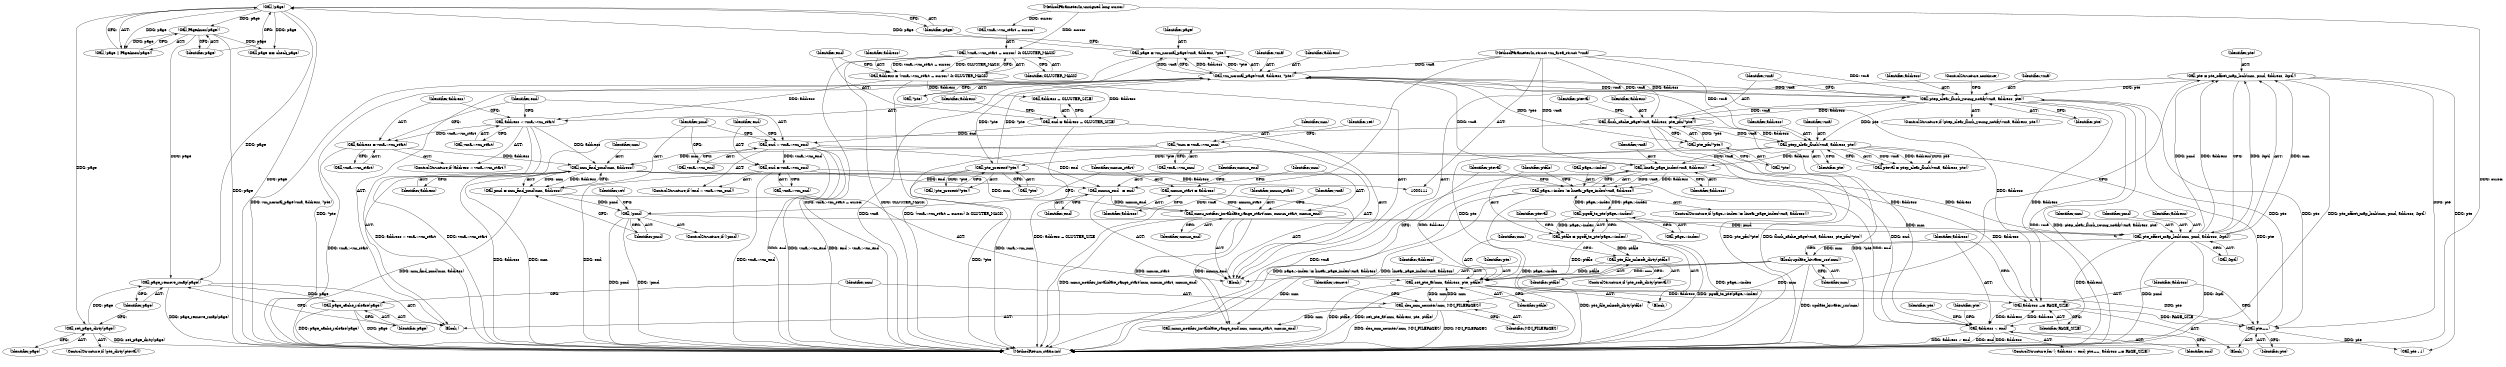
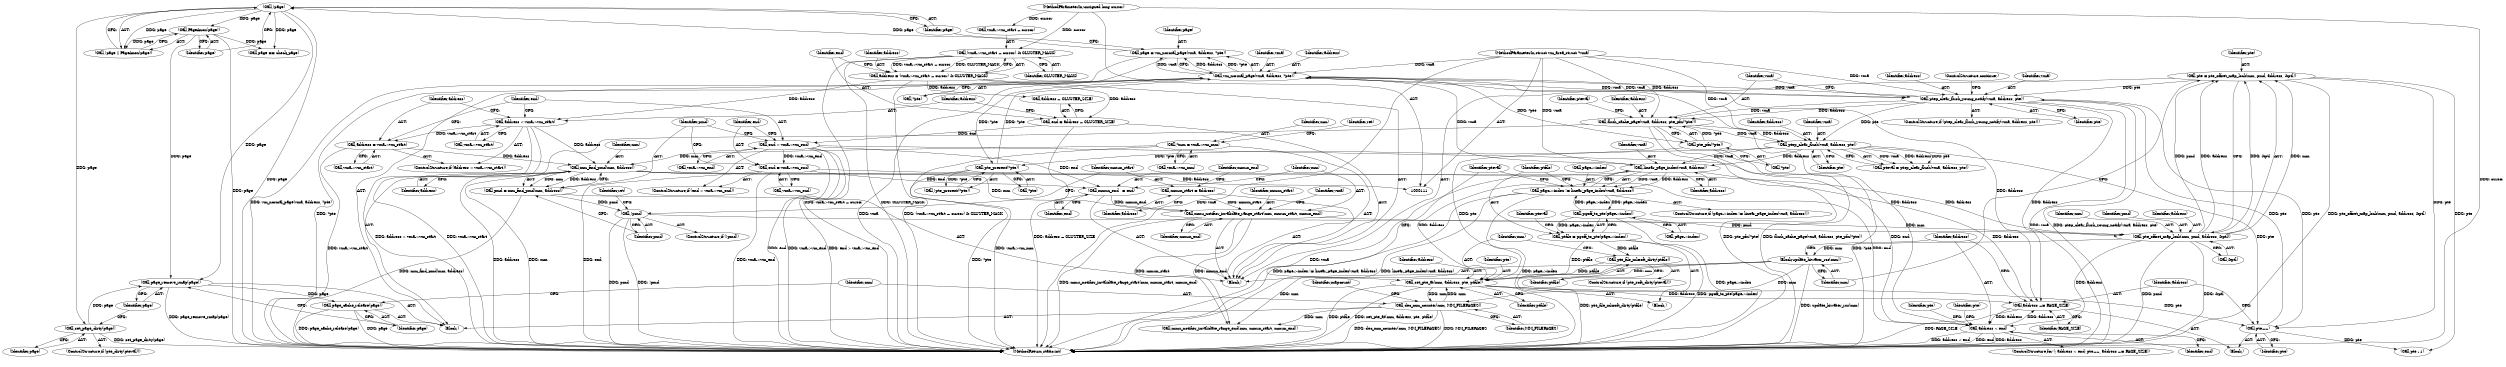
none -> (1270, 84)
(1331, 283) -> (1331, 283)
(2158, 318) -> (1549, 349)
